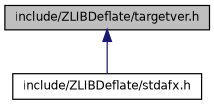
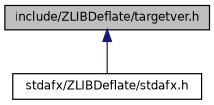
(107, 86) -> (107, 86)
